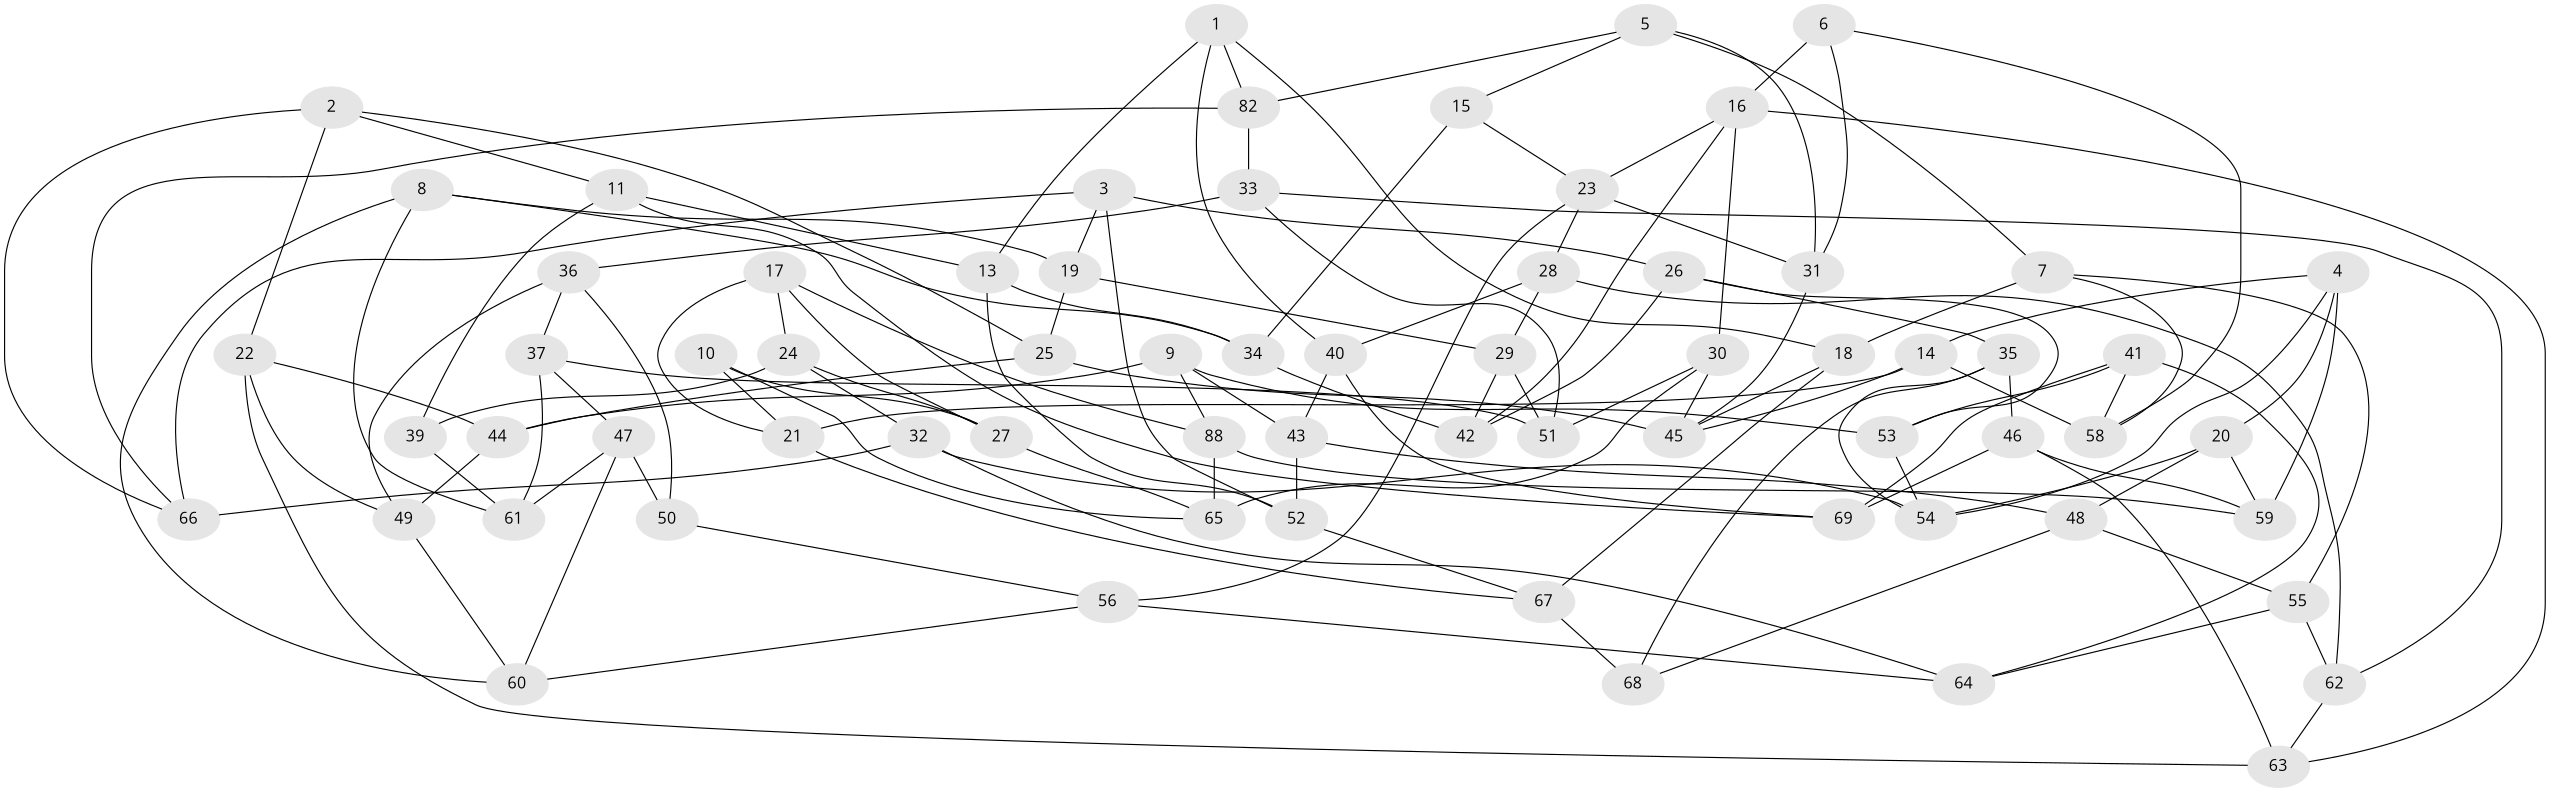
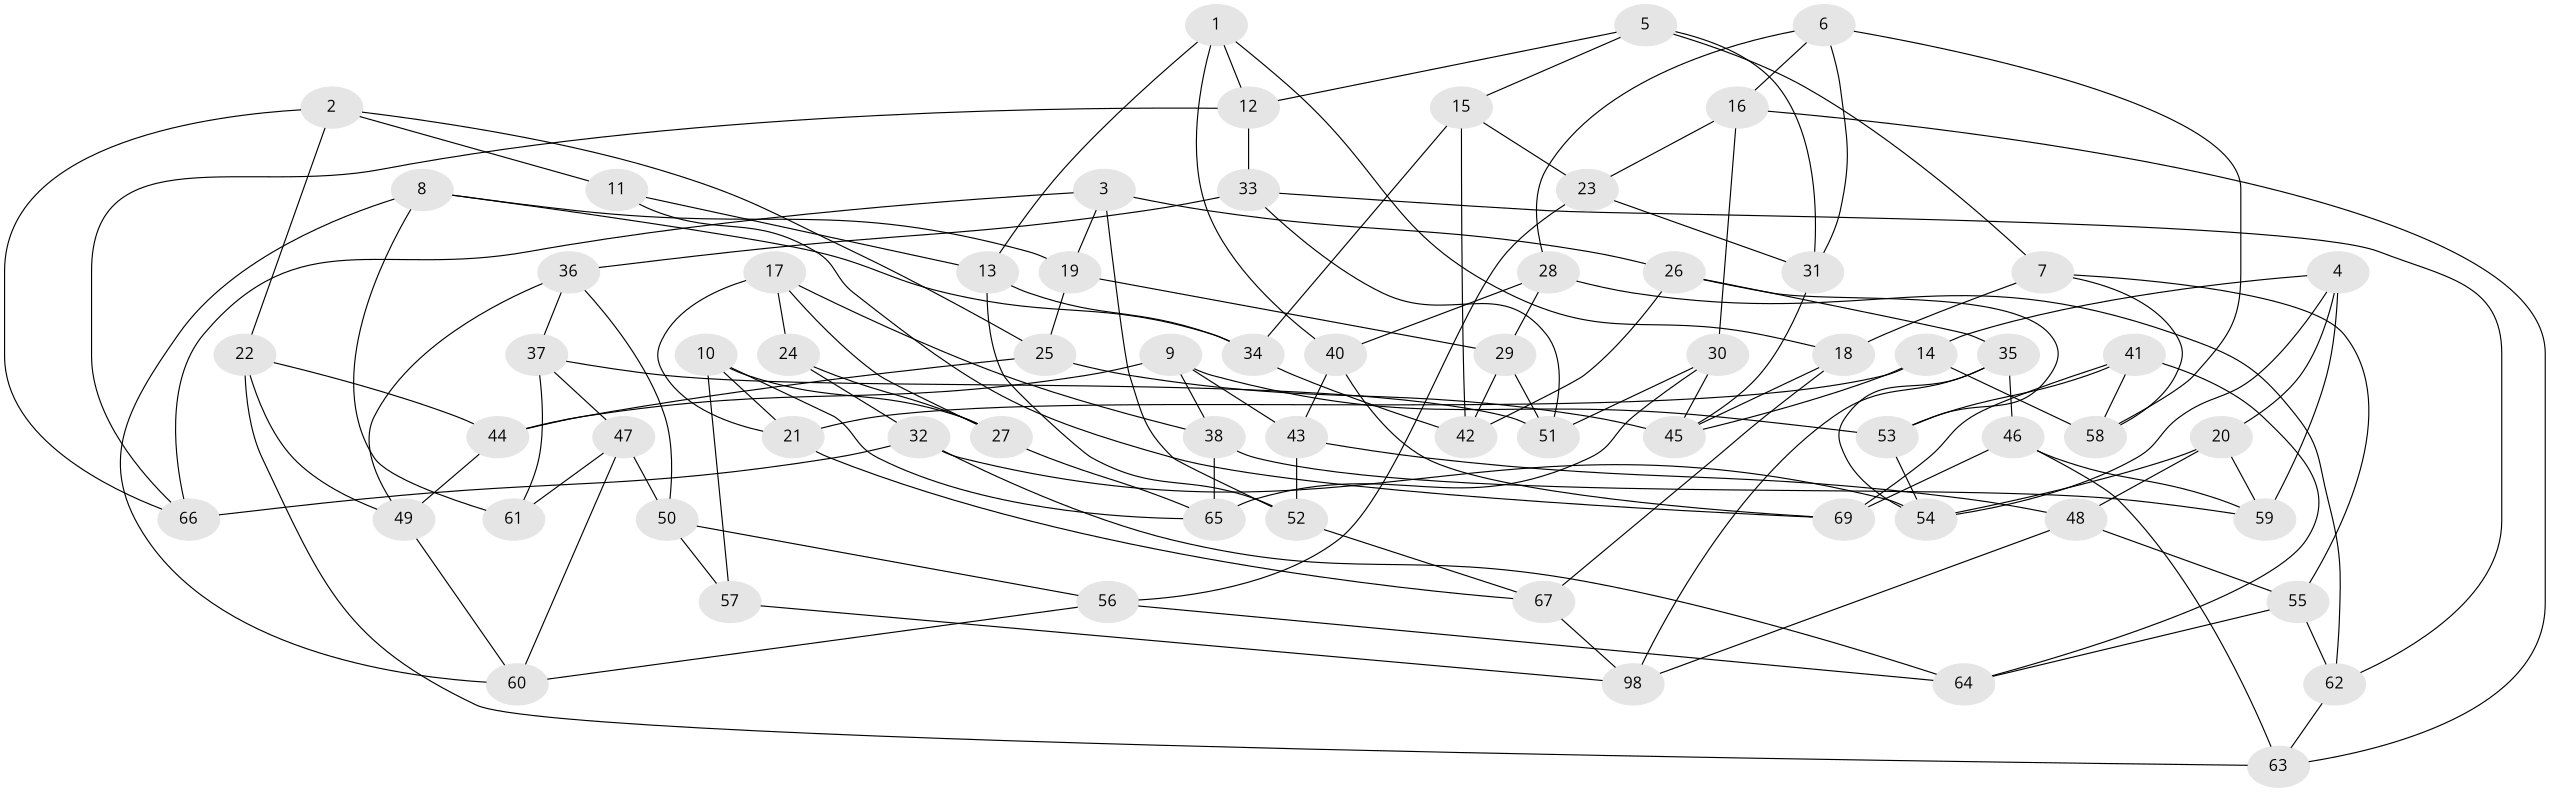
(1249, 108) -> (1249, 108)
(1568, 231) -> (1619, 97)
(1613, 282) -> (1462, 280)
(415, 437) -> none
(1214, 437) -> (1214, 437)
none -> (730, 602)
(1633, 684) -> (1633, 684)
